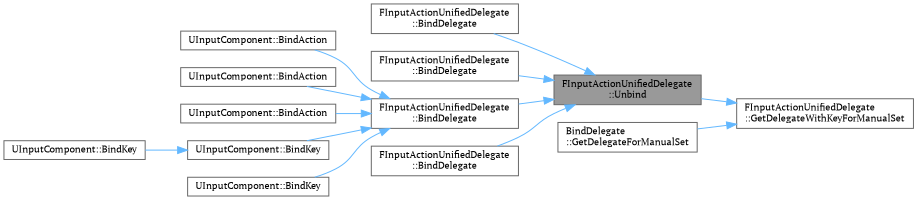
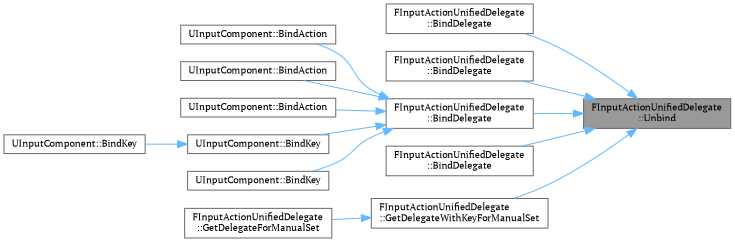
(714, 100) -> (574, 171)
(628, 137) -> (258, 223)
